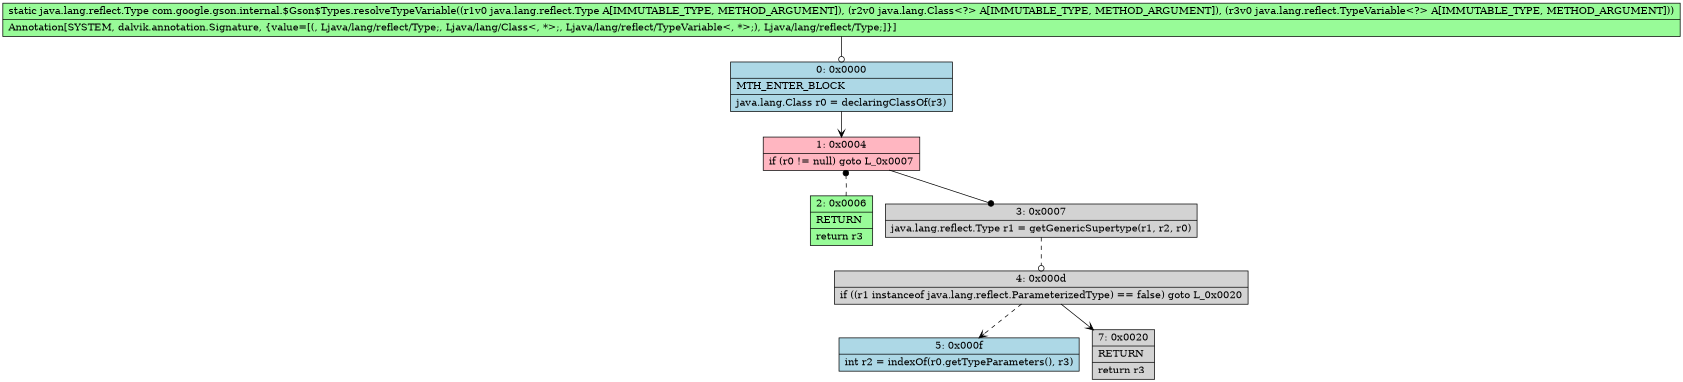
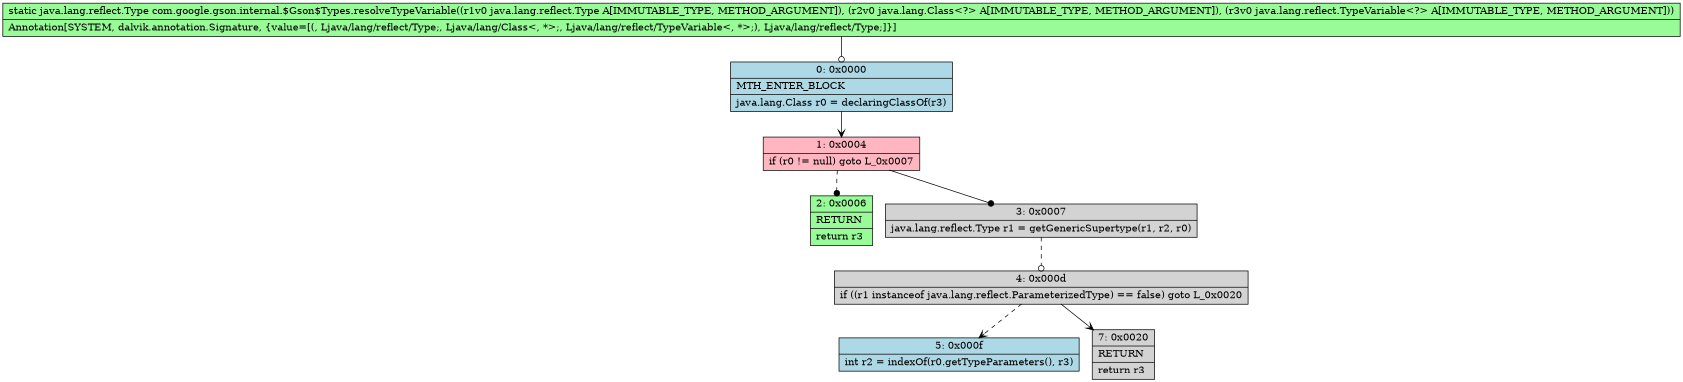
(846, 186) -> (837, 180)
